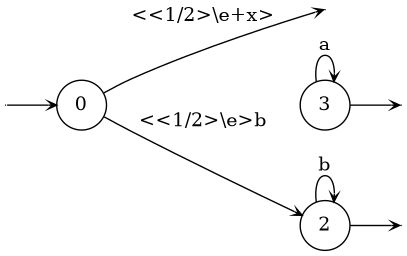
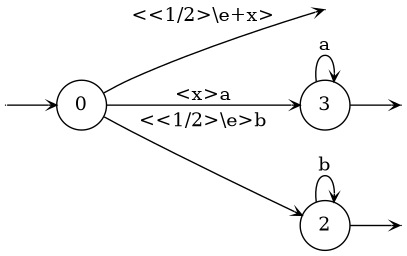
none -> (199, 105)
